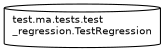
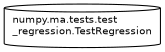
(82, 26) -> (82, 26)
